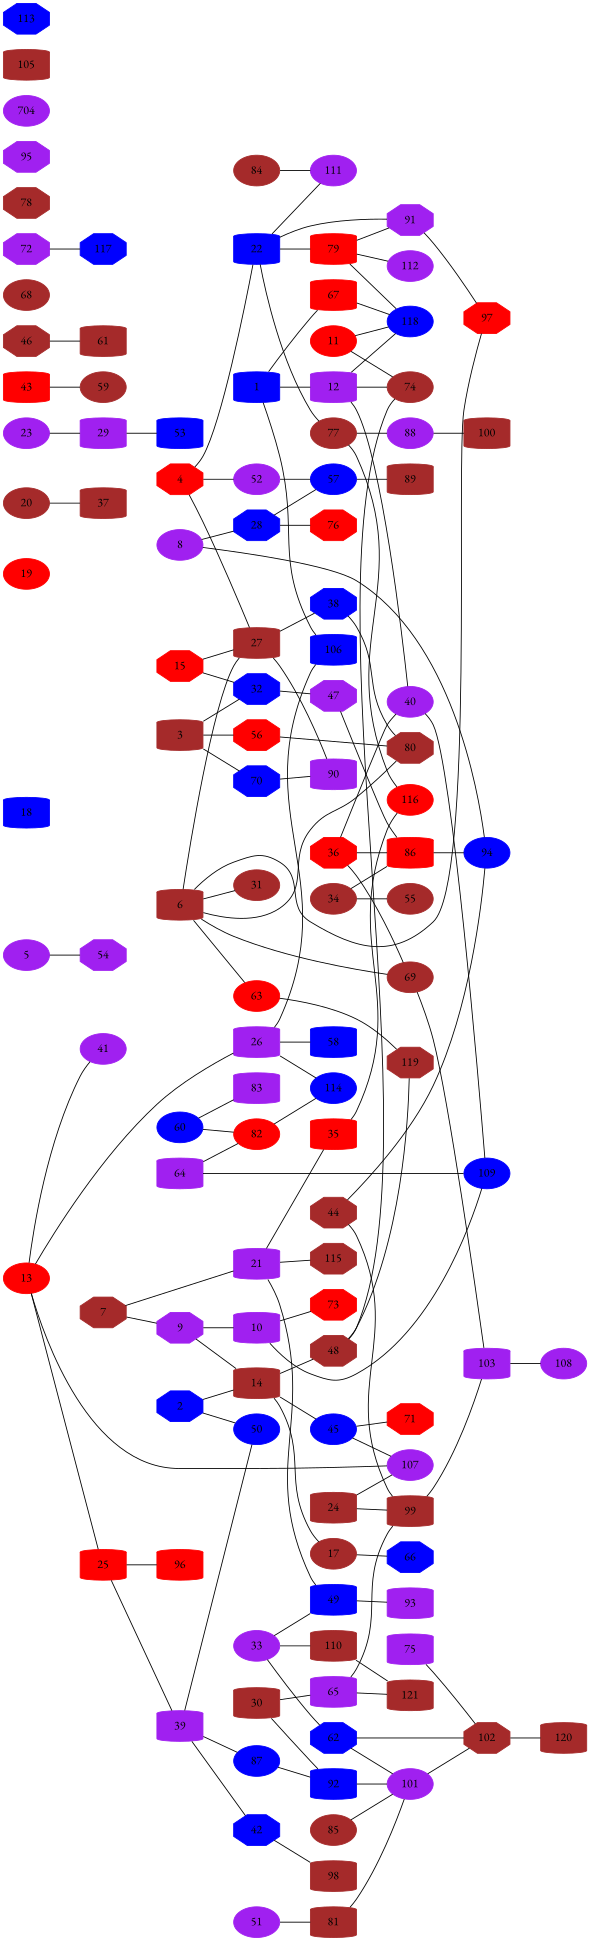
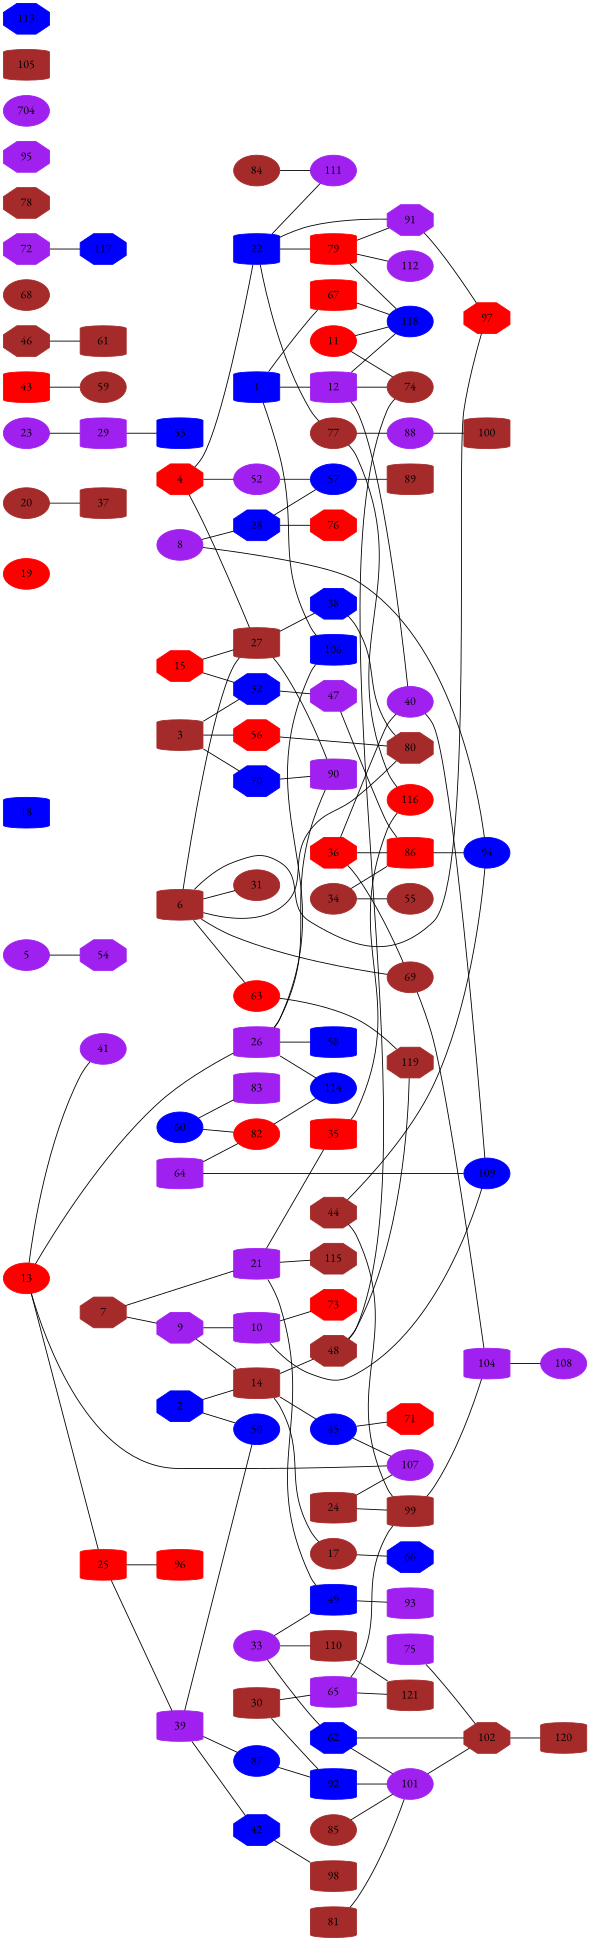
none -> (305, 854)
(487, 1364) -> (487, 1364)
(257, 1922) -> none
